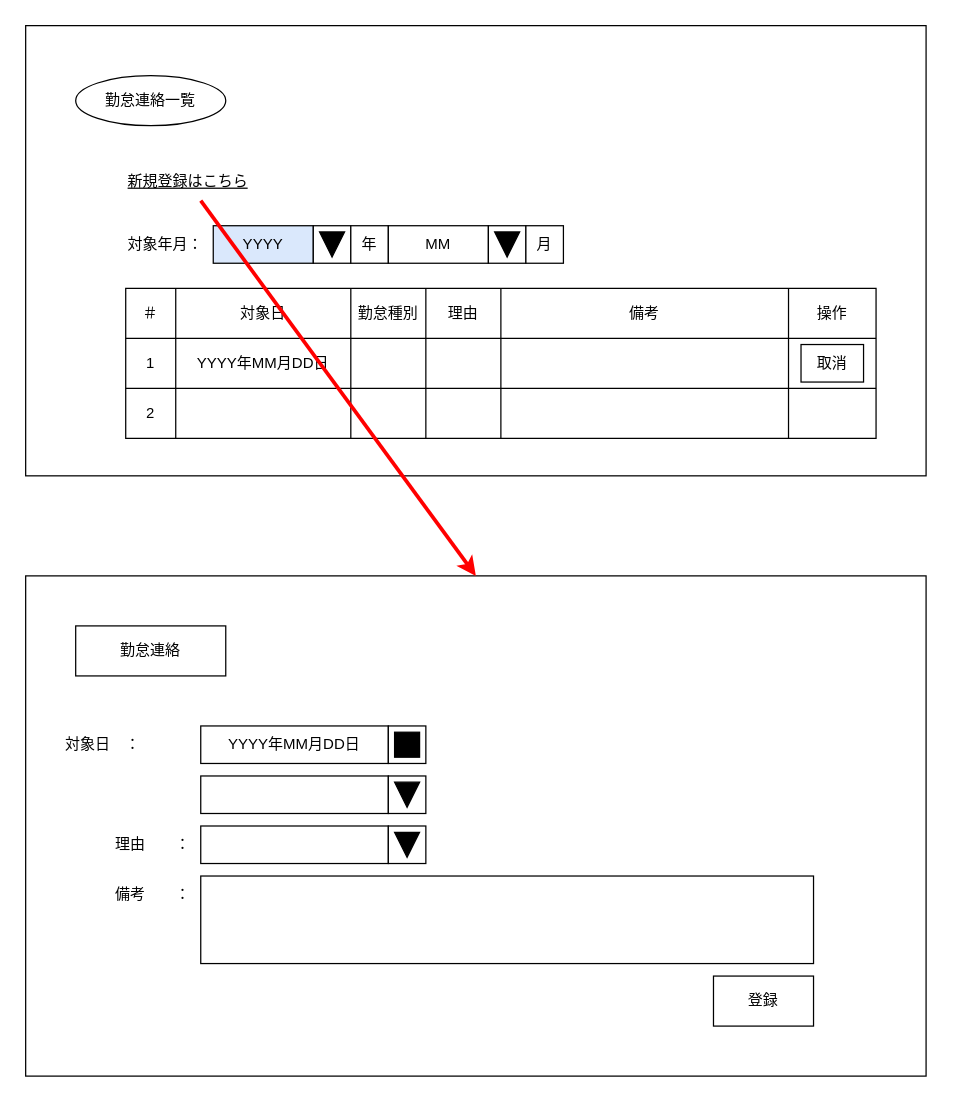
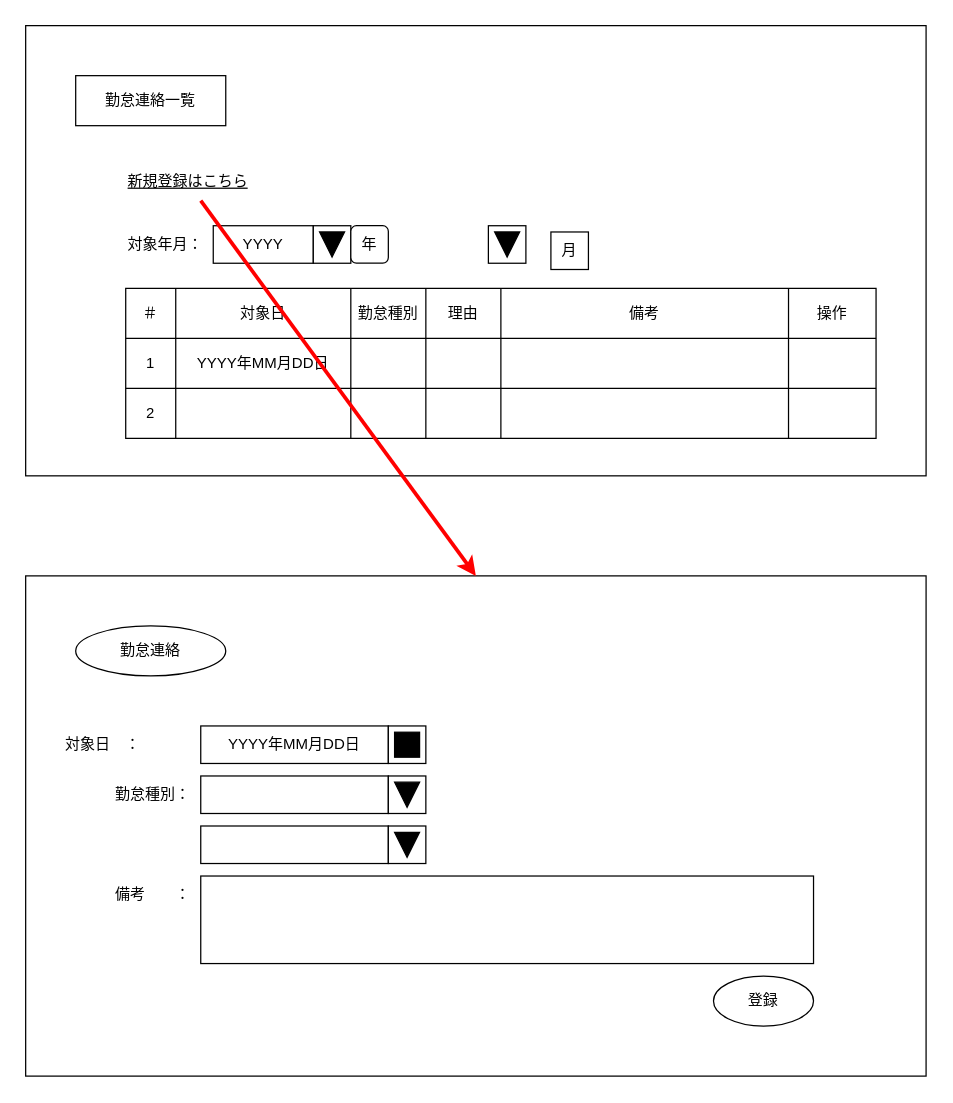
(151, 101) -> (151, 101)
(263, 244) -> (263, 244)
(369, 244) -> (369, 244)
(438, 244) -> none
(544, 244) -> (569, 251)
(832, 363) -> none
(151, 651) -> (151, 651)
none -> (157, 794)
(157, 844) -> none
(763, 1001) -> (763, 1001)
